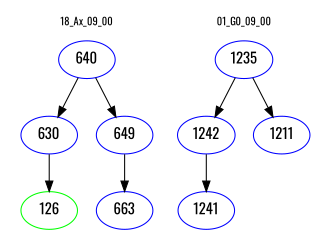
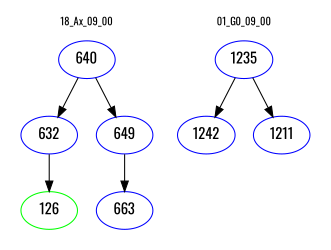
(49, 135) -> (49, 135)
(206, 210) -> none
